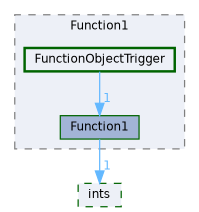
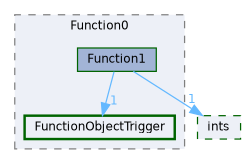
(100, 26) -> (100, 26)
(100, 87) -> (110, 88)
